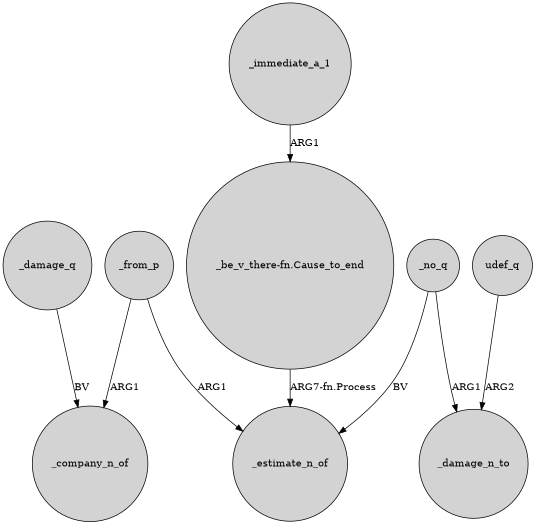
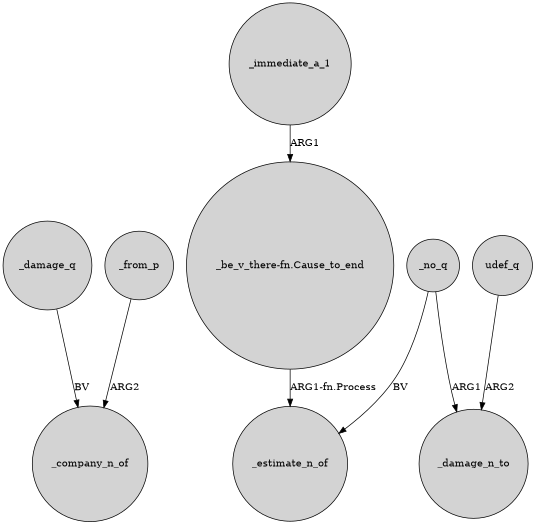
(181, 371) -> none
(125, 388) -> (125, 388)
(333, 388) -> (333, 388)
